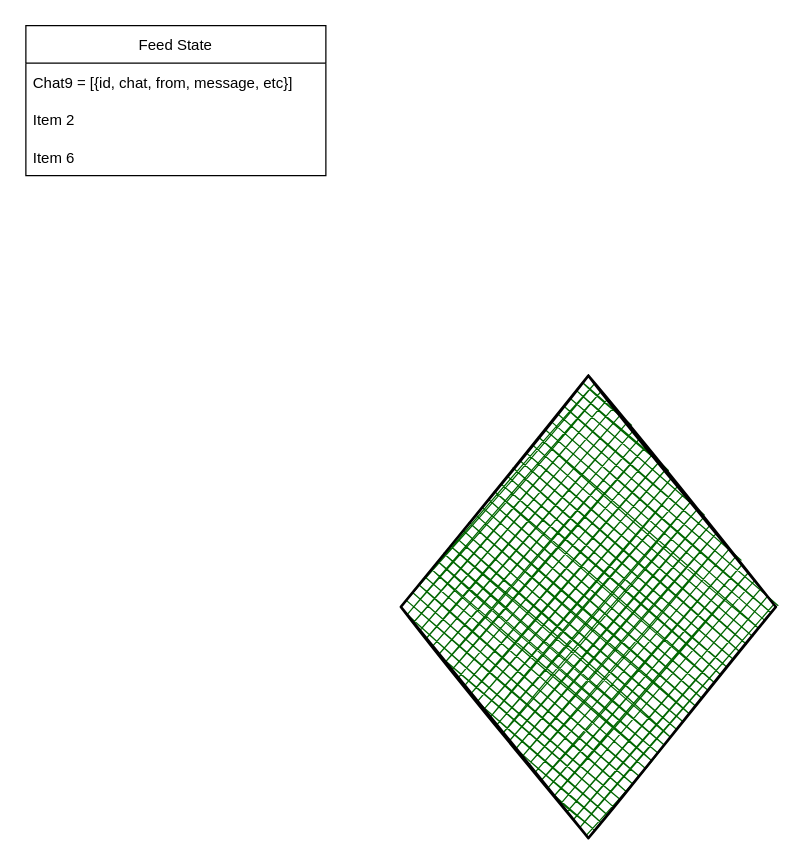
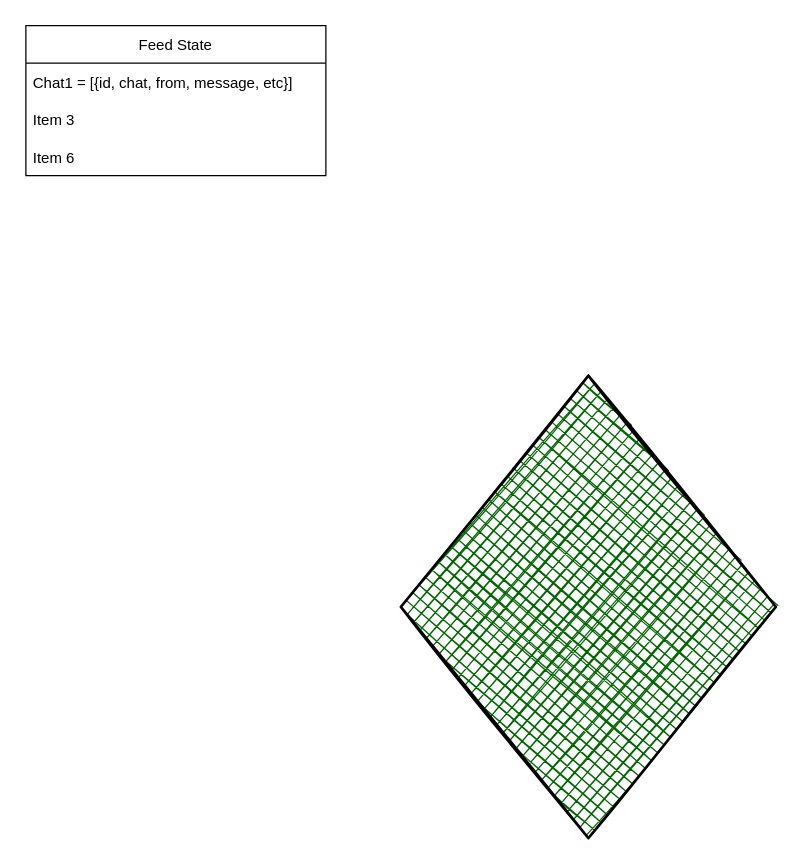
(179, 83) -> (179, 83)
(56, 120) -> (56, 120)
